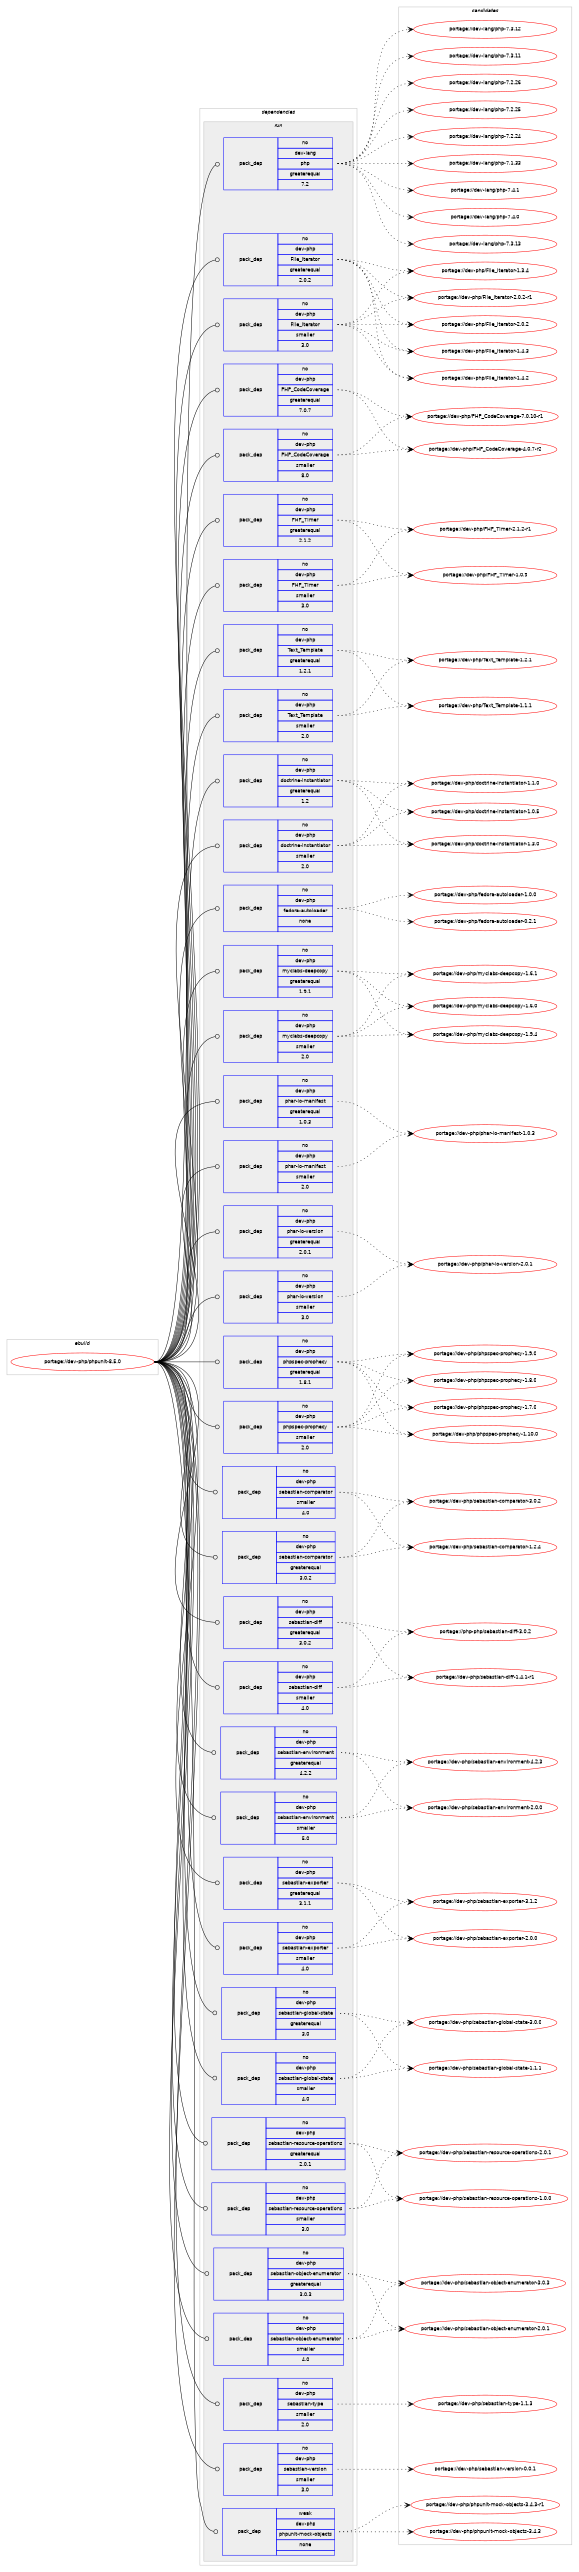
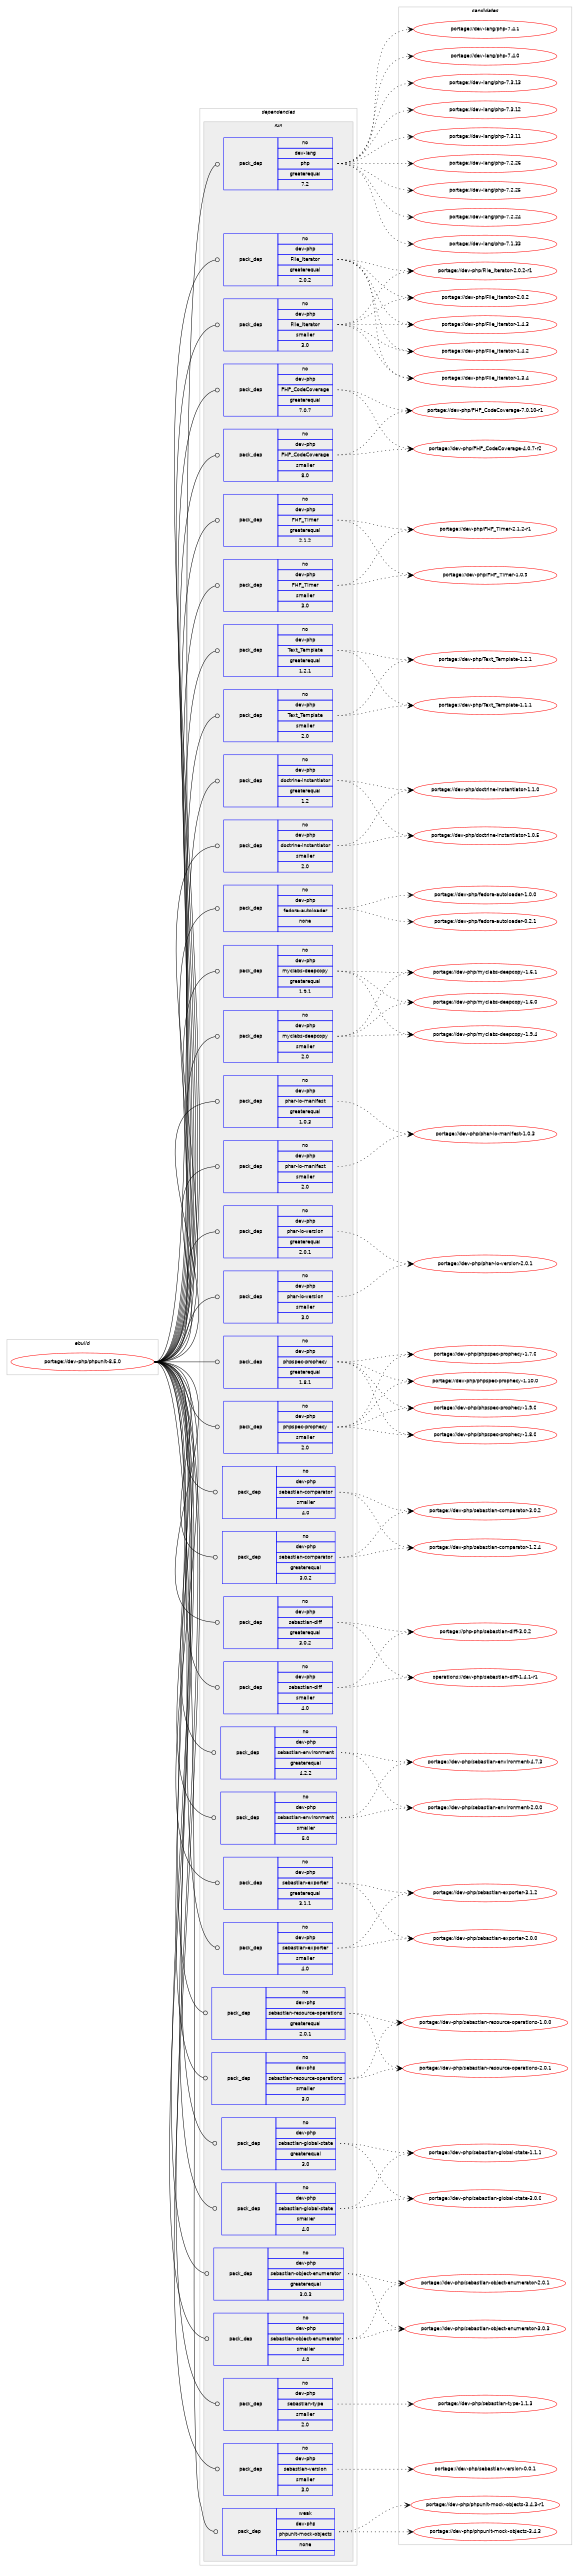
(485, 844) -> none
(485, 1678) -> (485, 1678)
(485, 1762) -> (485, 1762)
